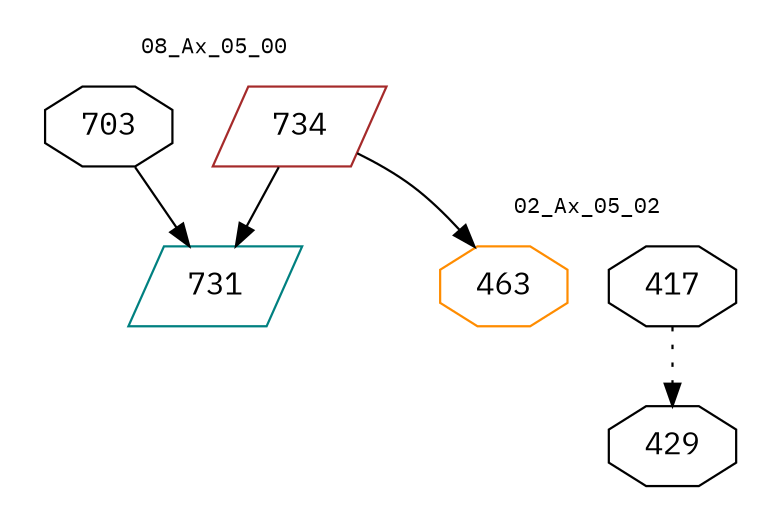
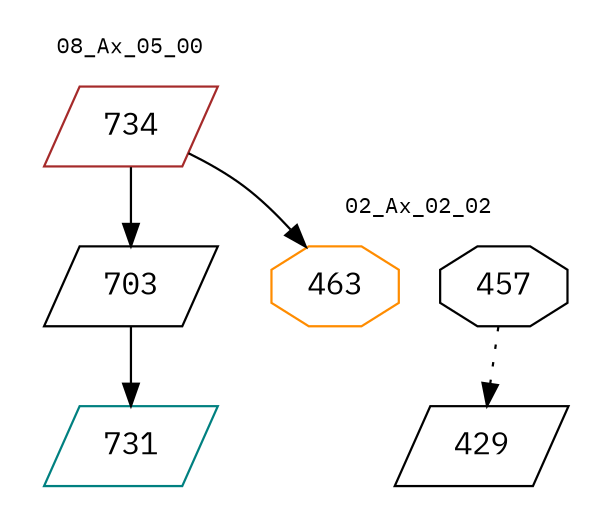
(109, 127) -> (131, 286)
(263, 197) -> (131, 196)
(588, 208) -> (419, 208)
(672, 286) -> (504, 286)
(672, 446) -> (482, 446)
